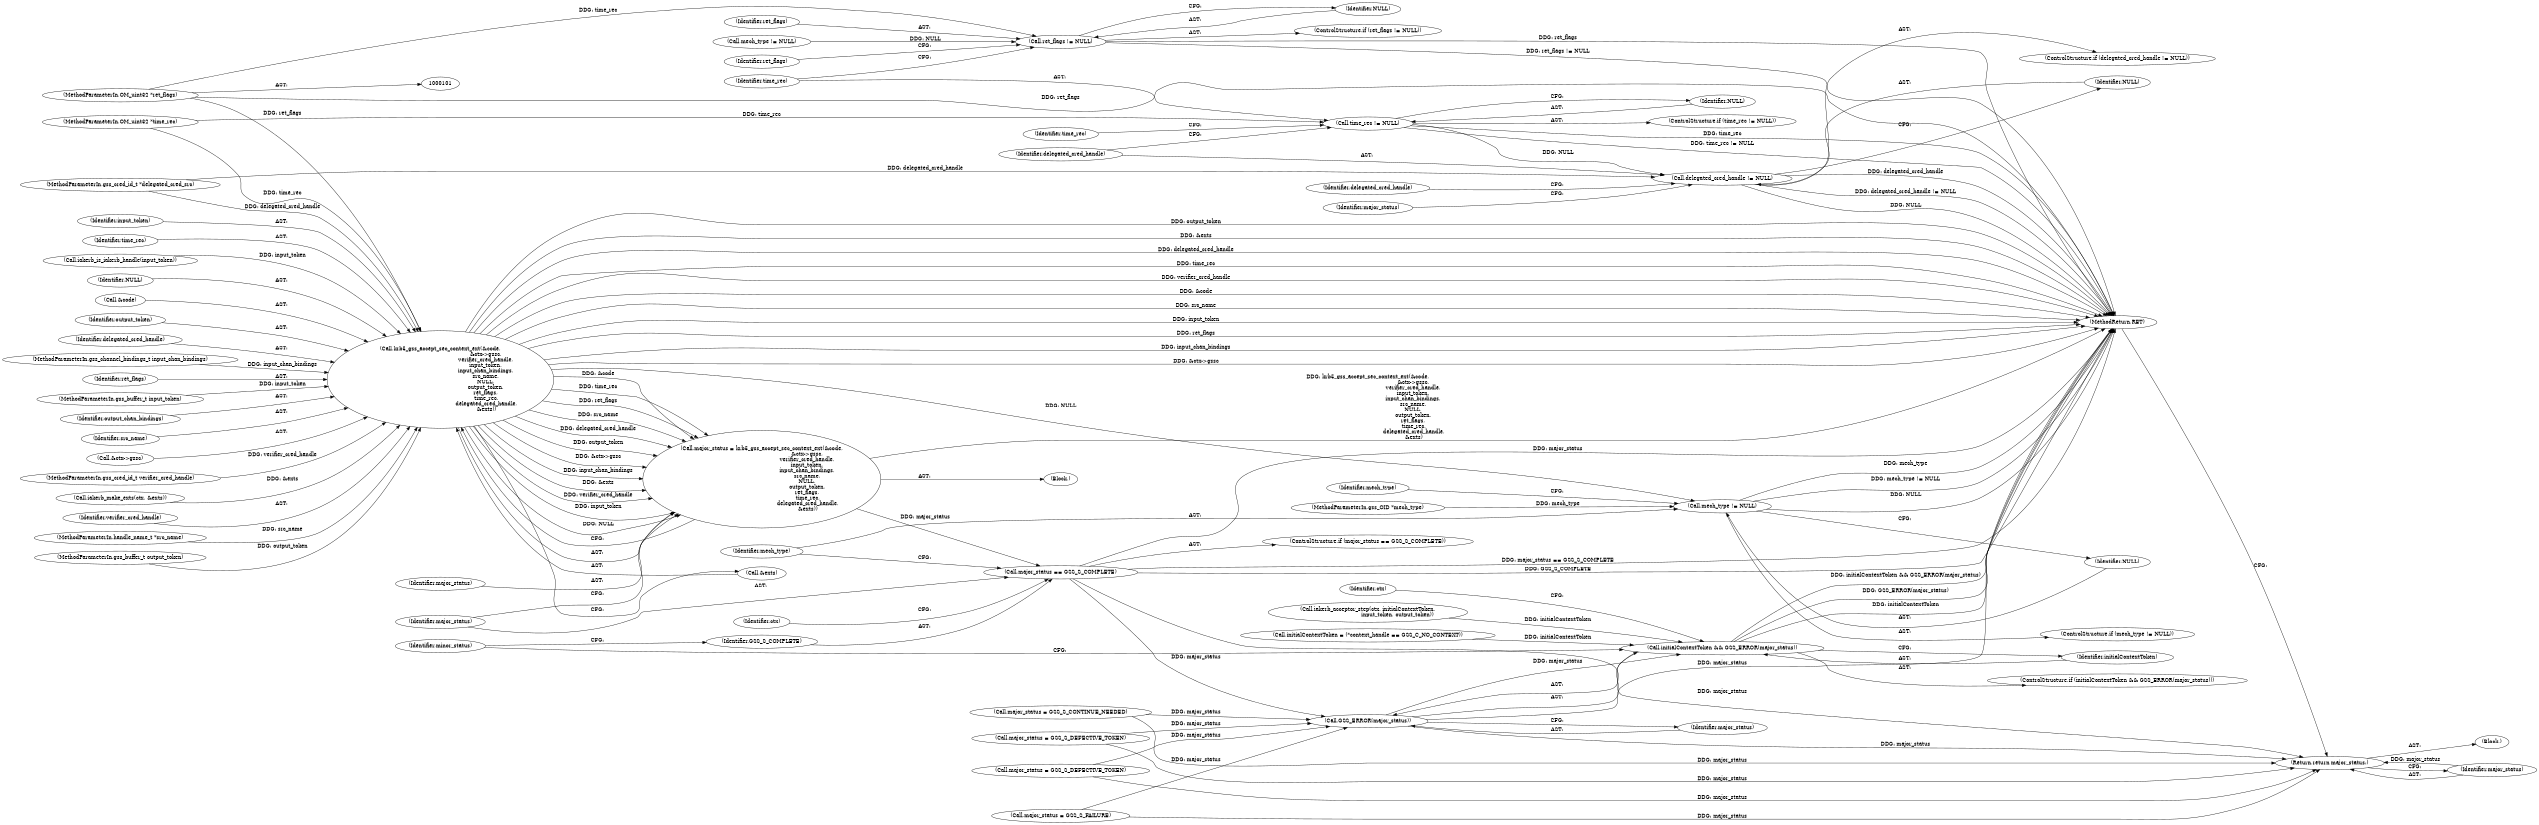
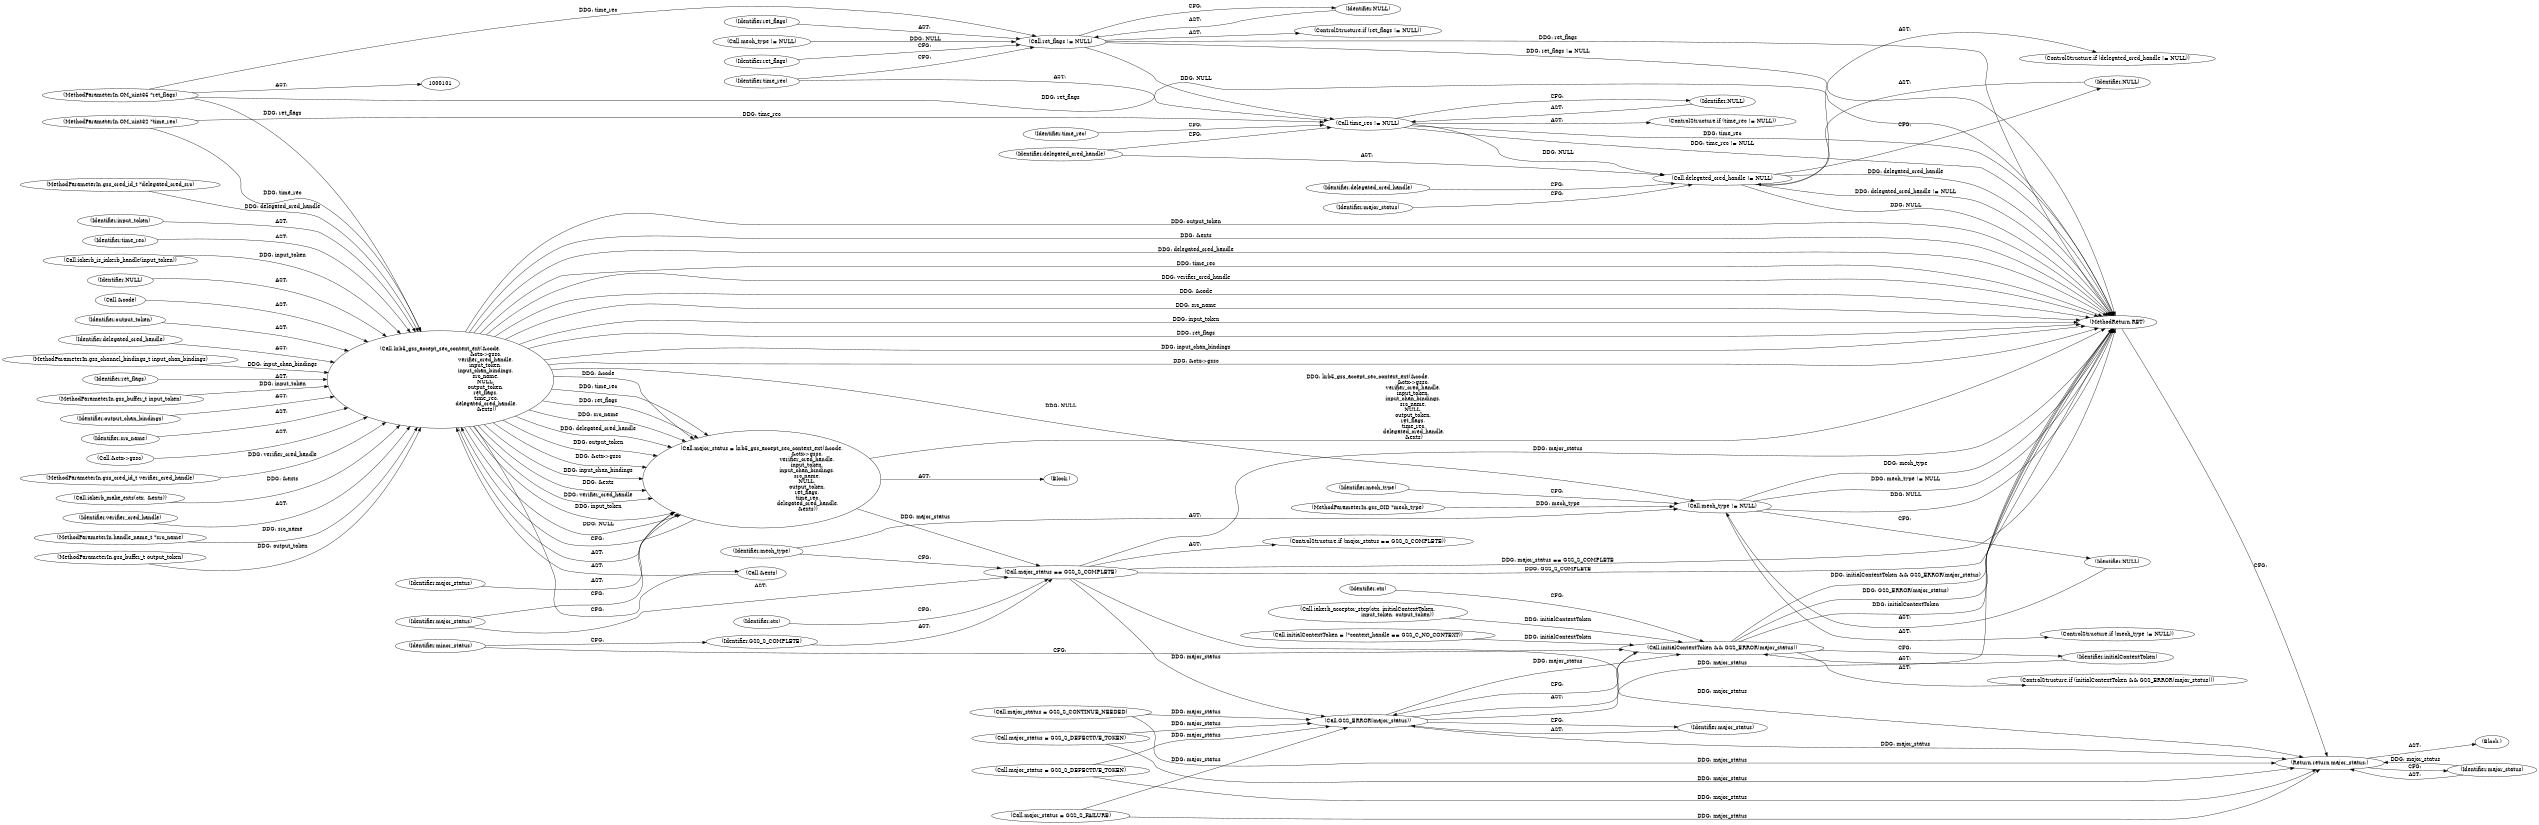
(120, 95) -> (120, 95)
none -> (1203, 96)
(919, 171) -> none
(1558, 685) -> (1558, 685)
